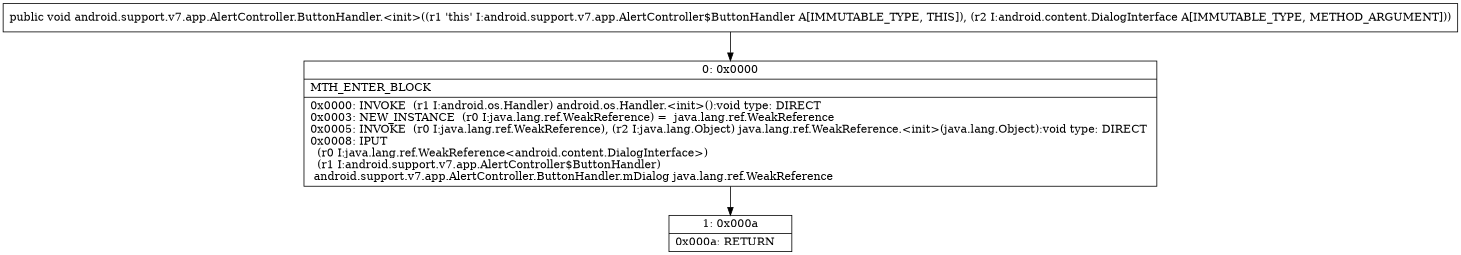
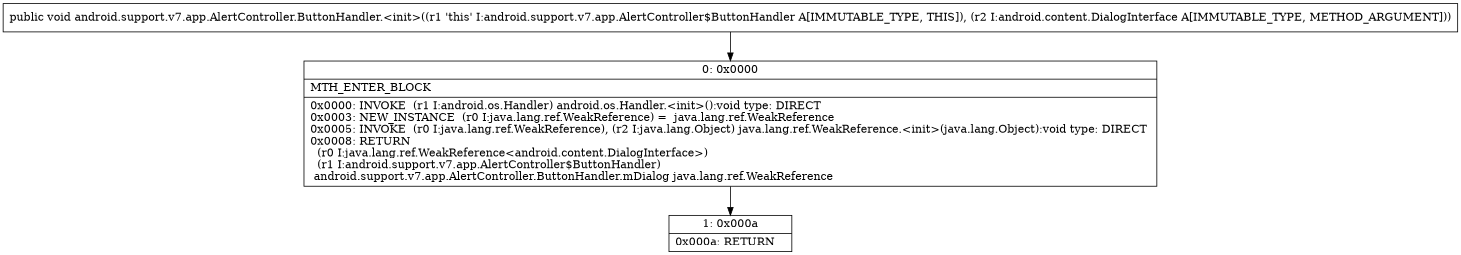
(352, 141) -> (364, 141)
